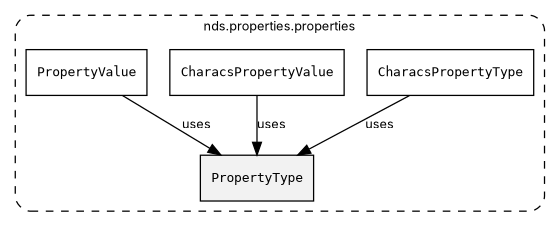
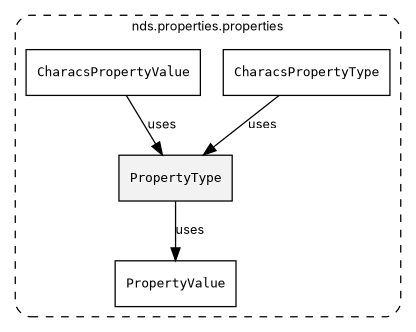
(166, 122) -> (176, 225)
